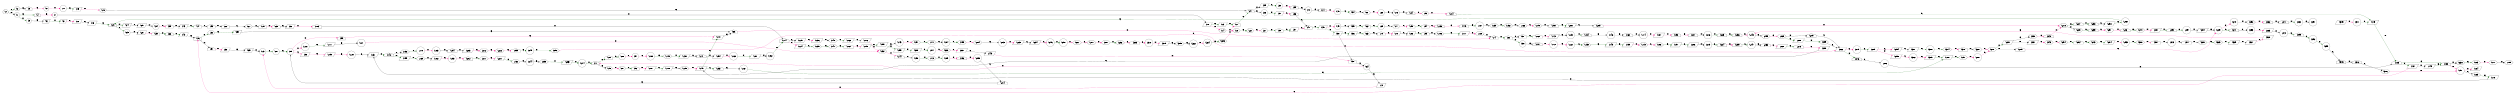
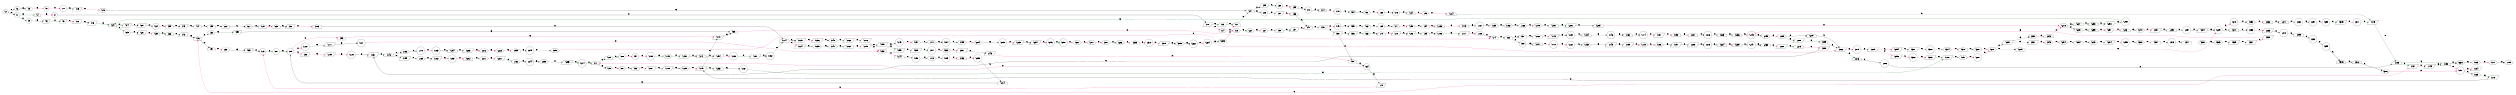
none -> (2326, 22)
(2194, 42) -> none
